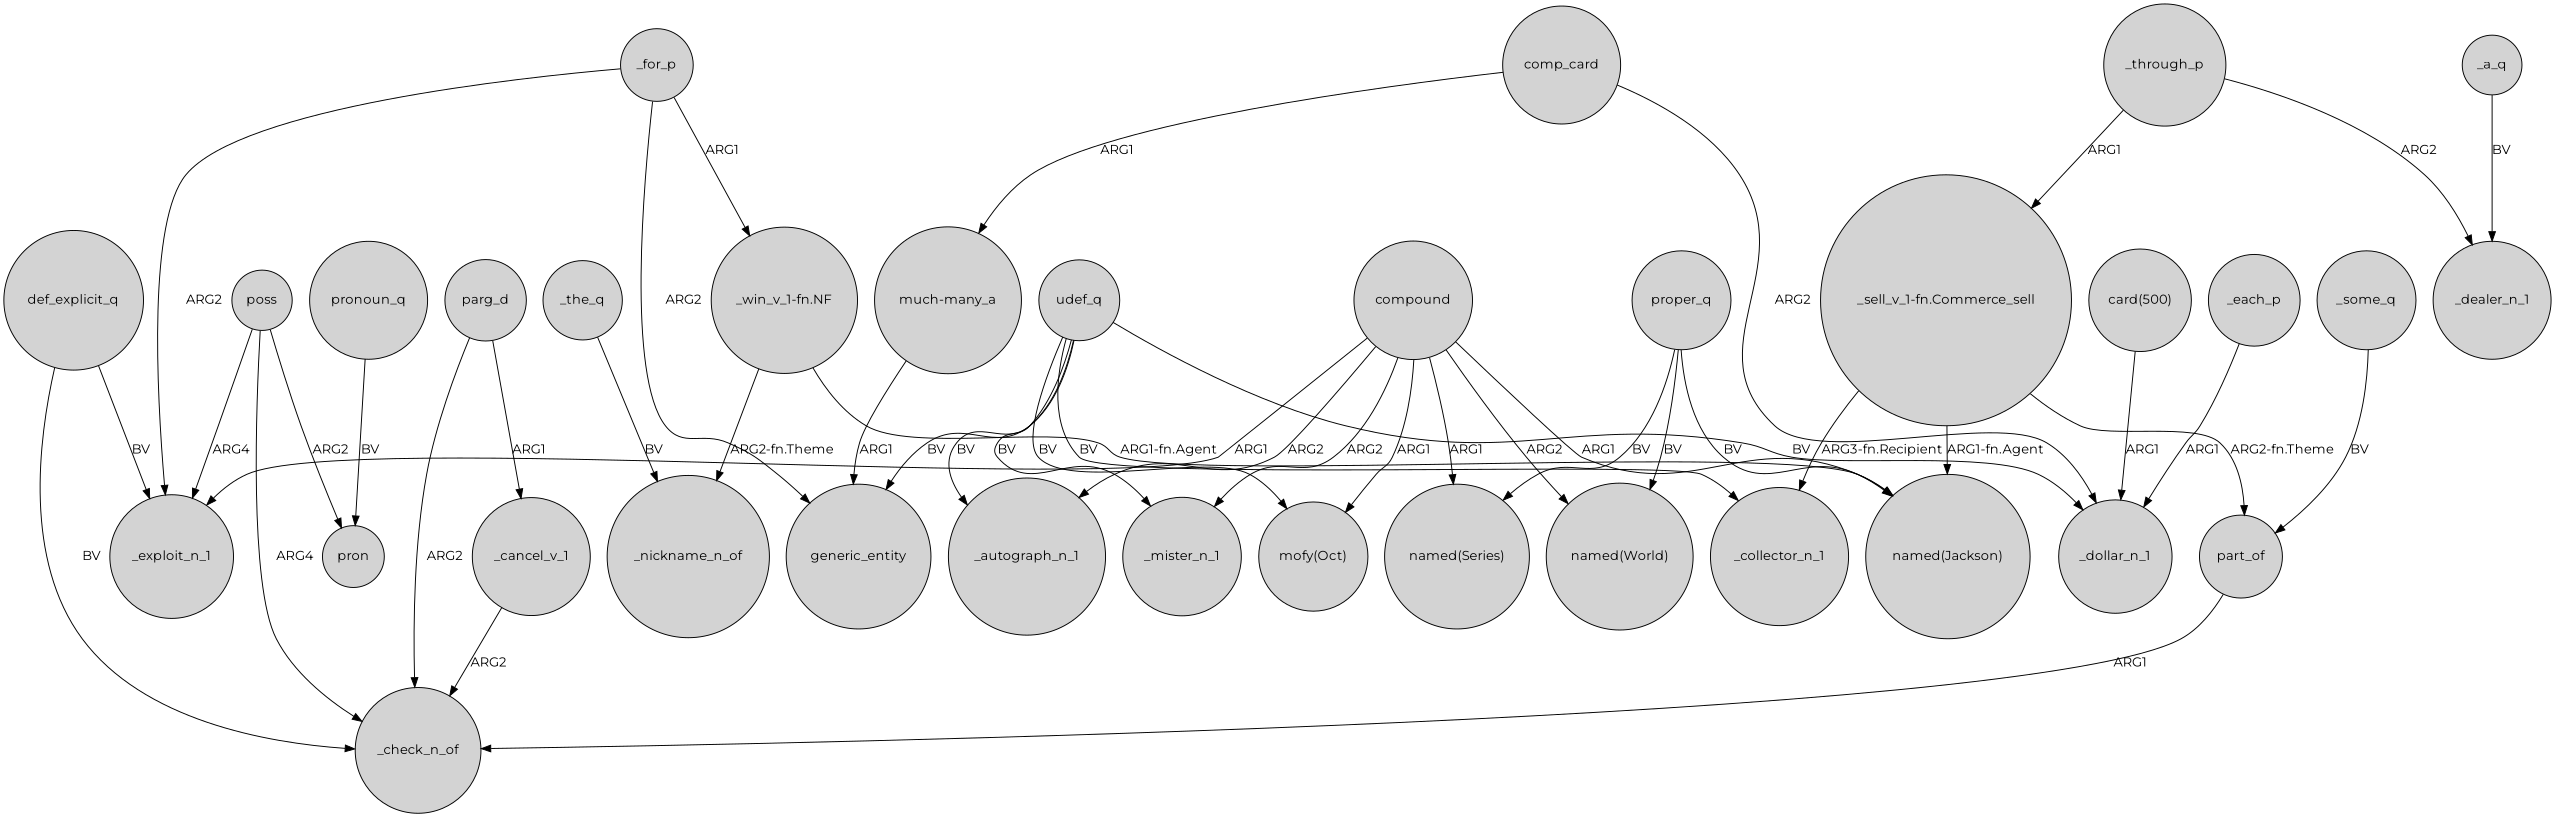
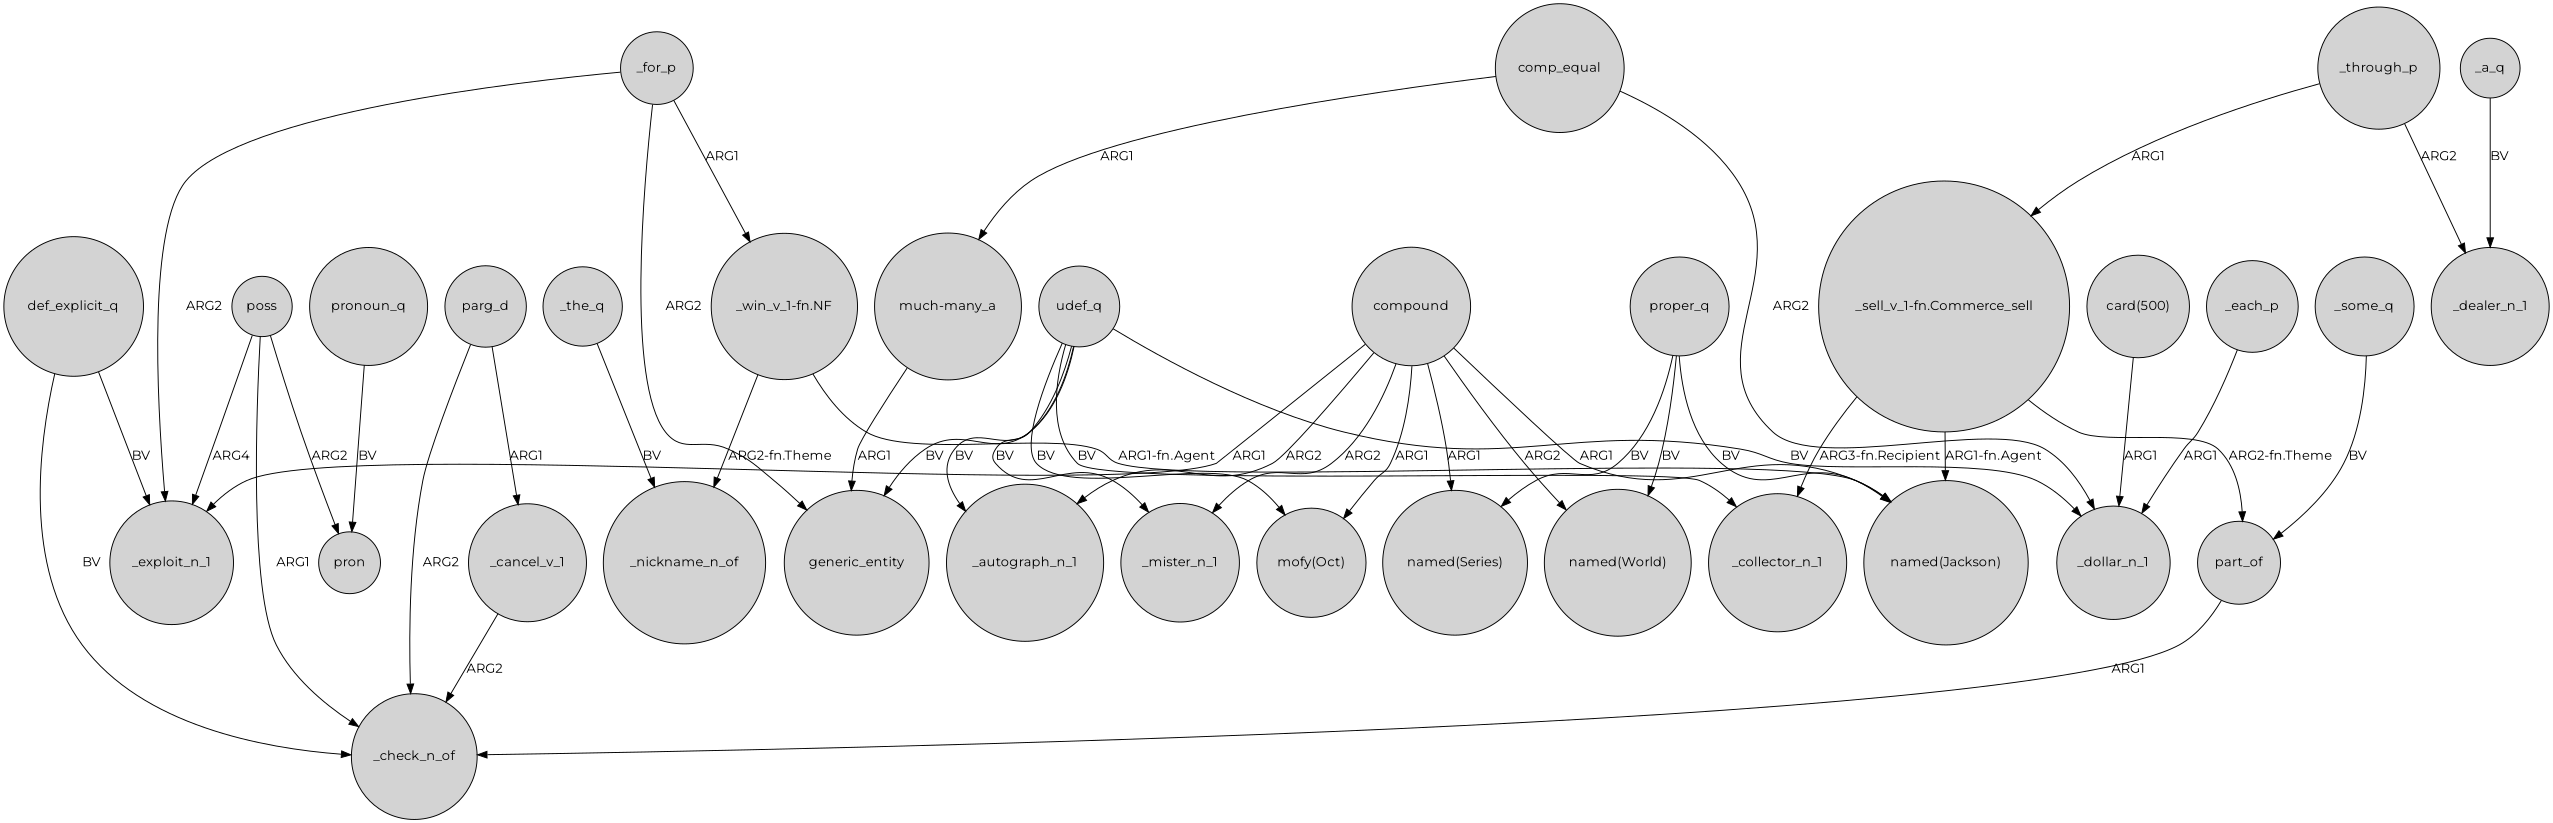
(1562, 65) -> (1560, 68)
(295, 557) -> (293, 563)
